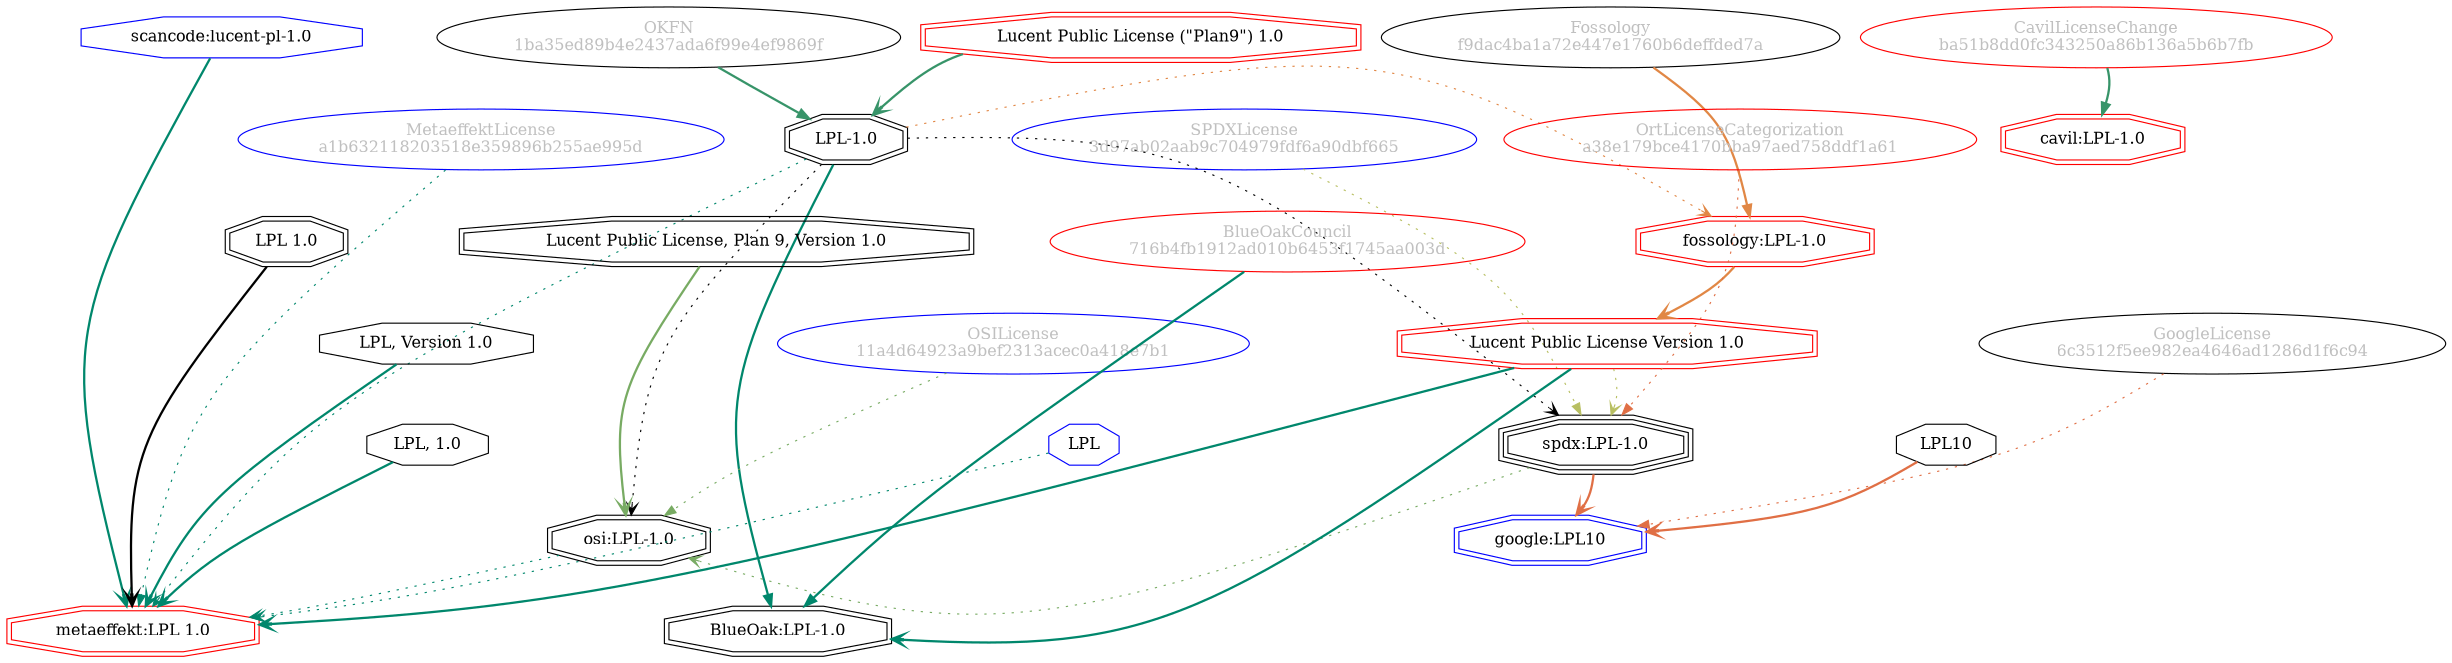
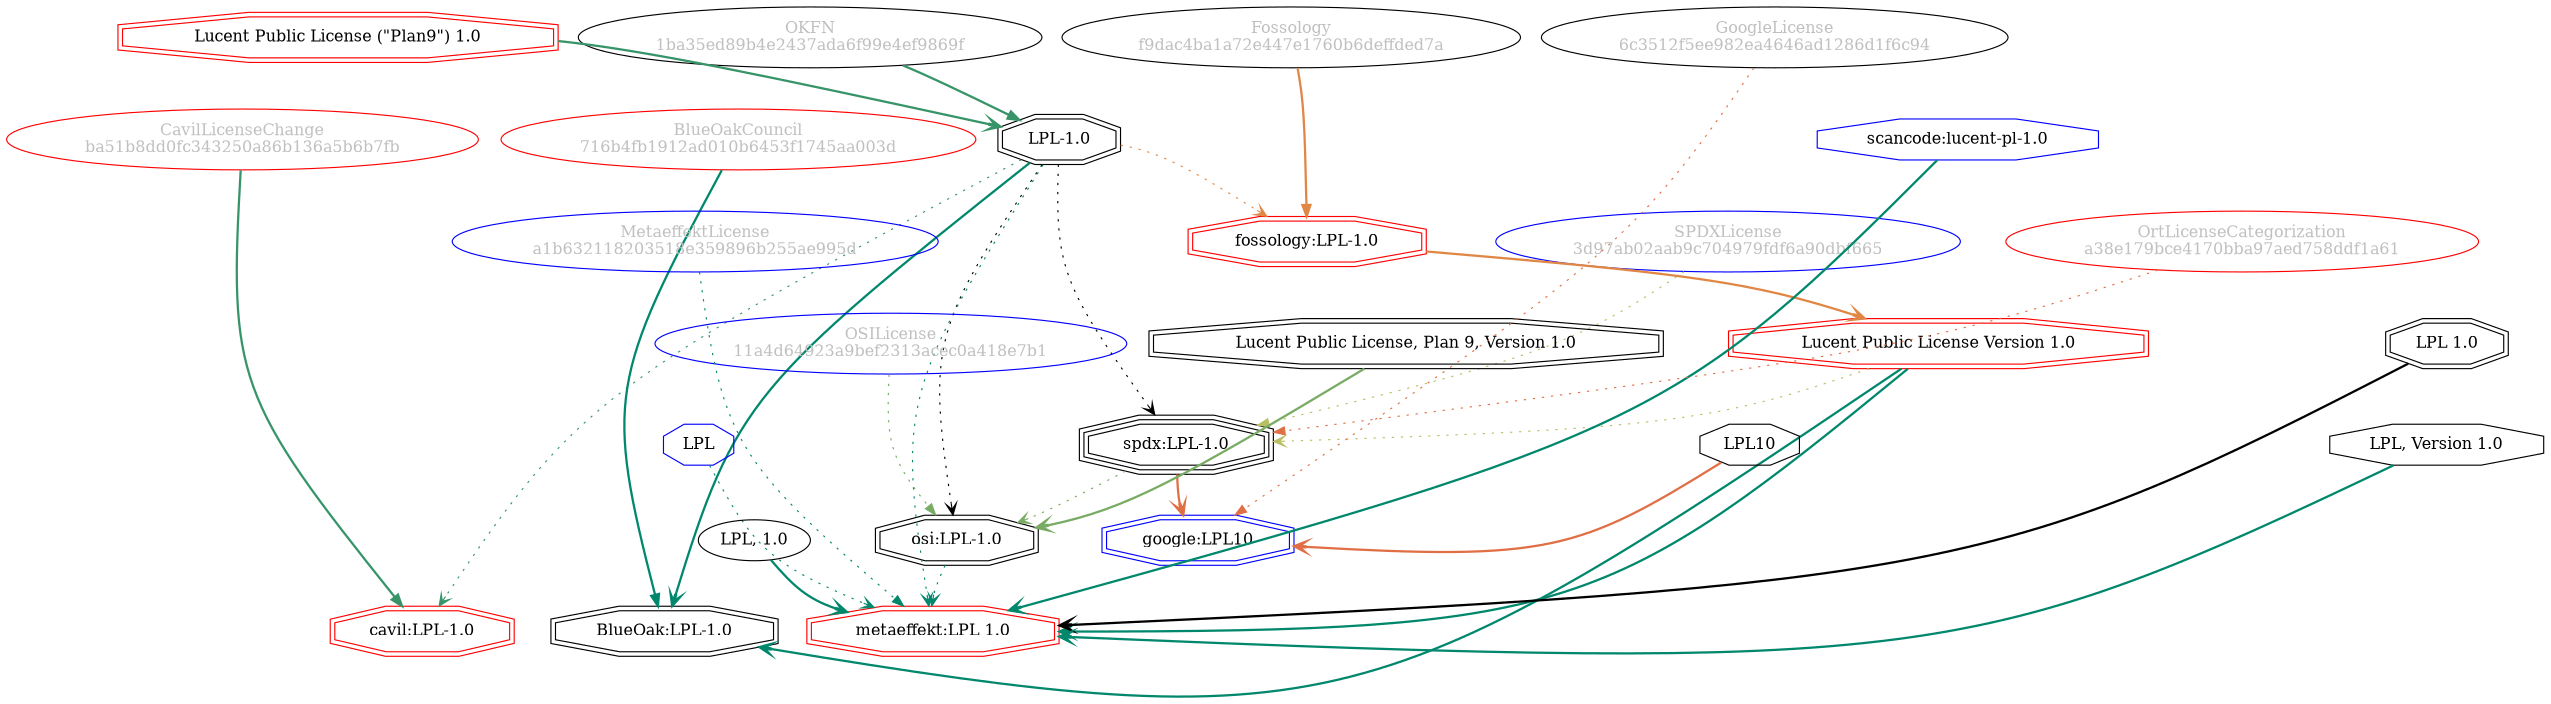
none -> (701, 338)
(743, 372) -> (810, 347)
(428, 445) -> (754, 540)
